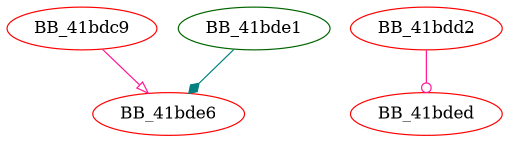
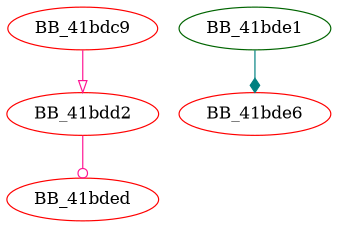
(121, 67) -> (83, 65)
